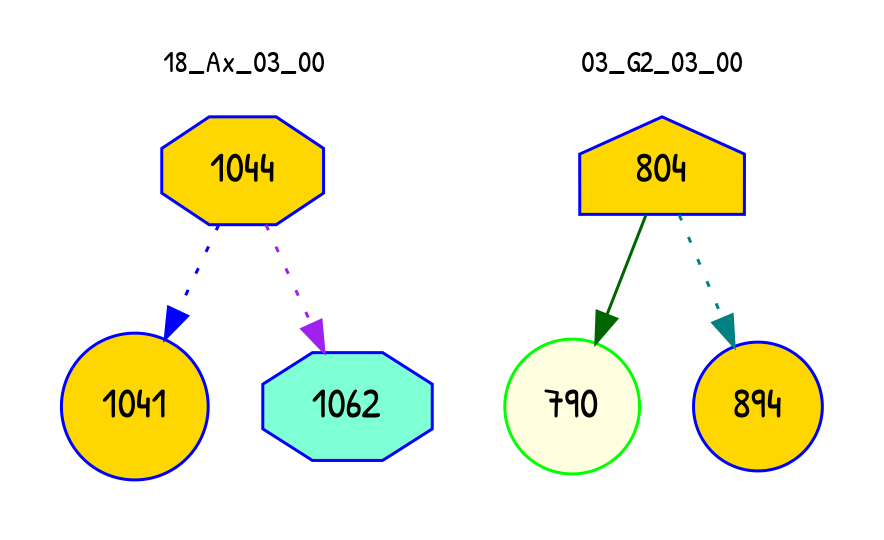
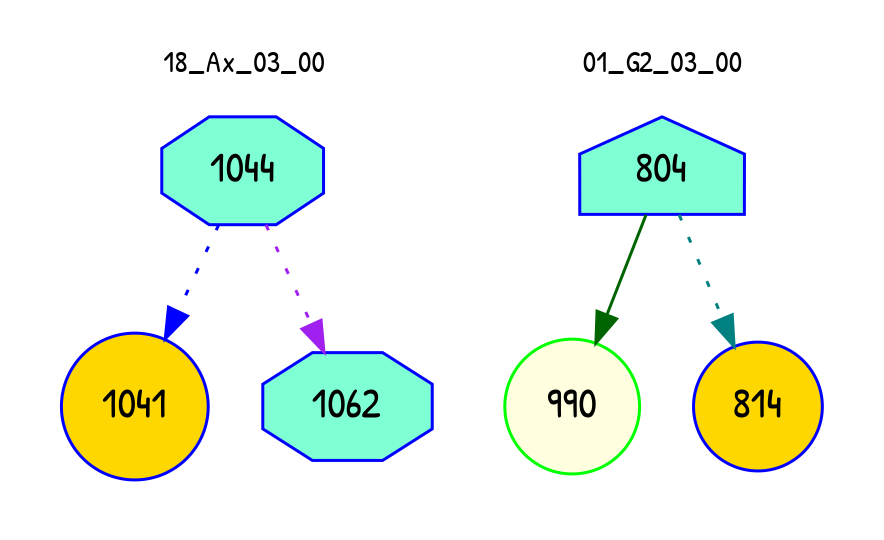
(664, 64) -> (664, 64)
(243, 171) -> (243, 171)
(662, 171) -> (662, 171)
(572, 407) -> (572, 407)
(758, 407) -> (758, 407)
